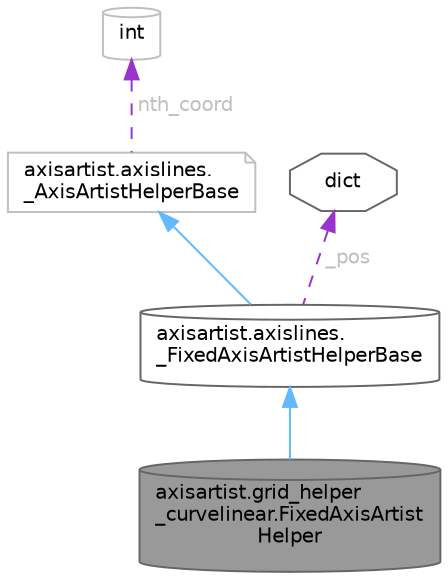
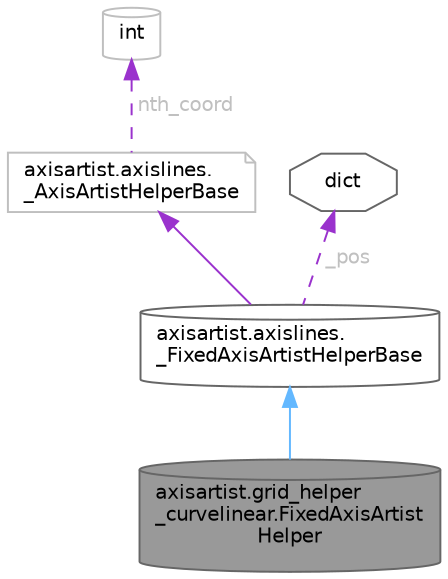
(212, 265) -> (212, 265)
